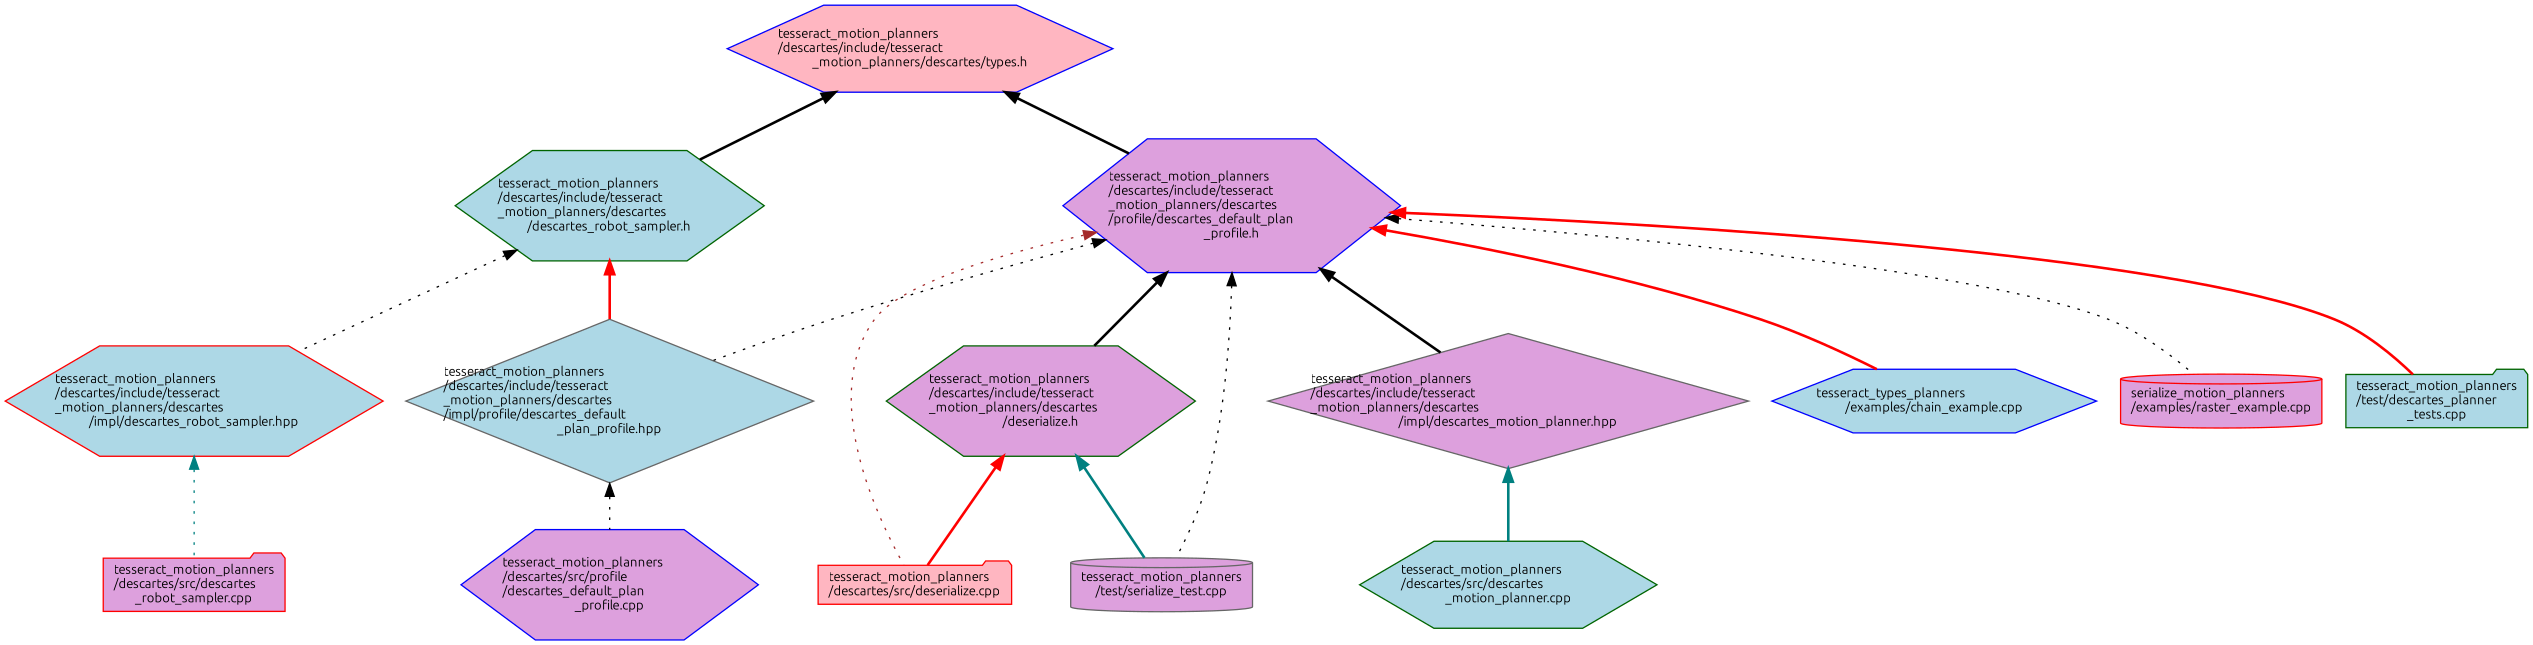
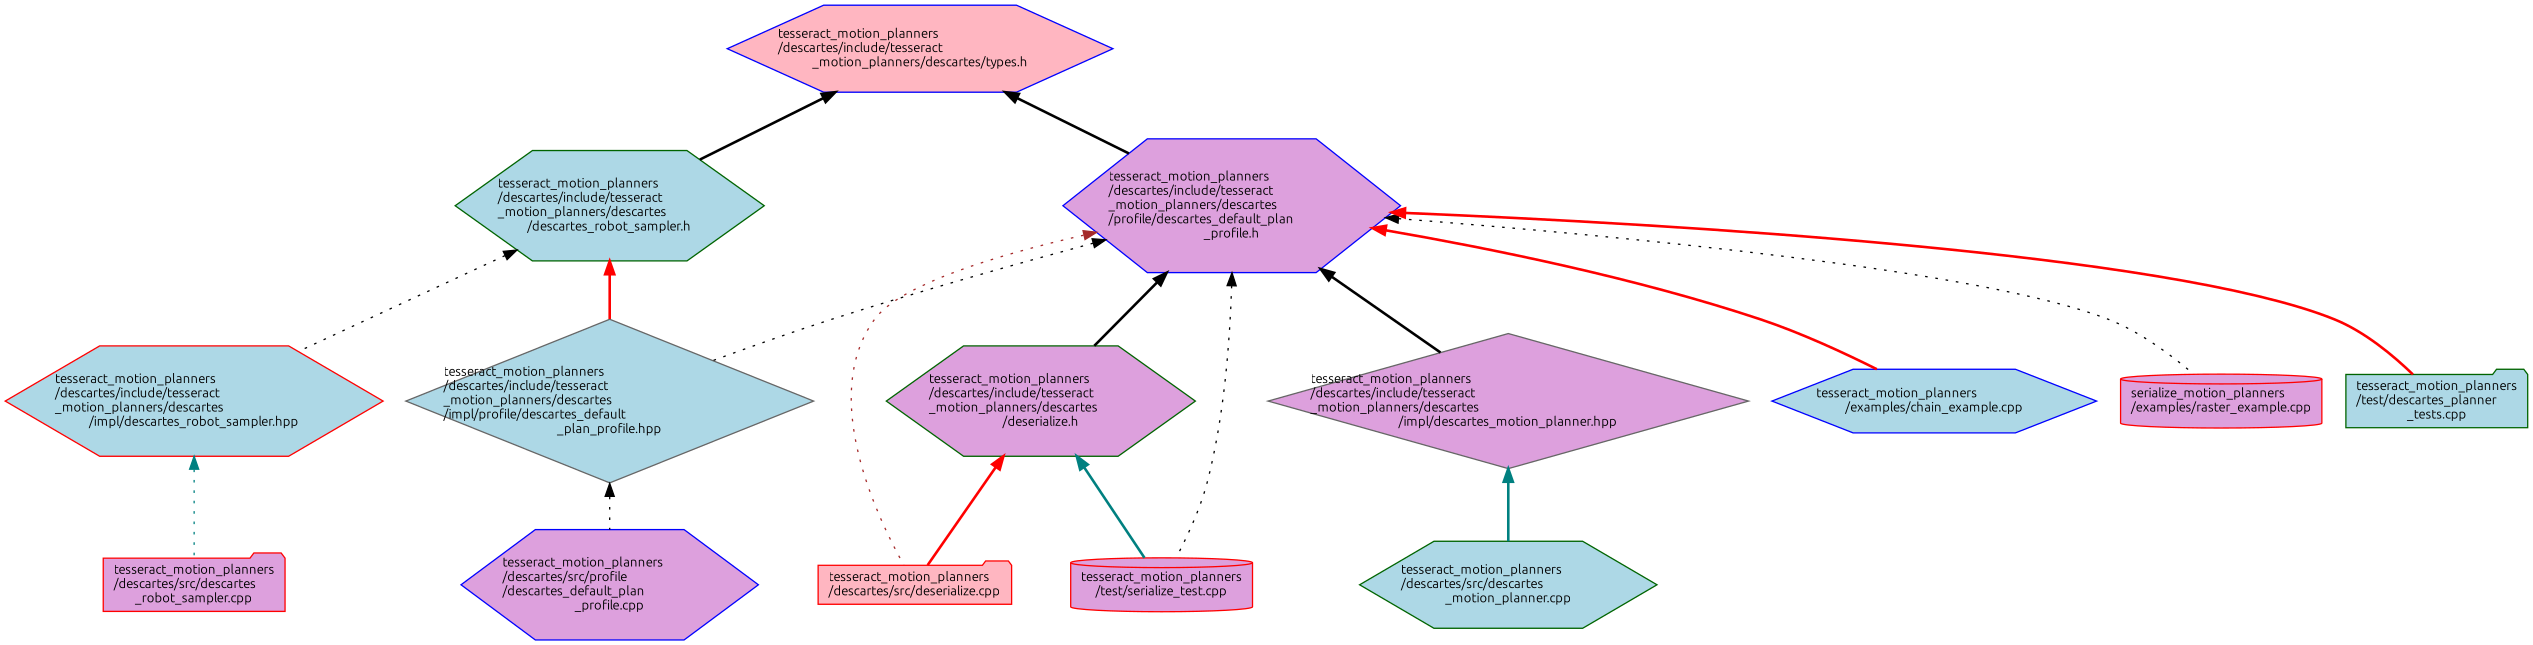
(1934, 401) -> (1934, 401)
(1162, 585) -> (1162, 585)
